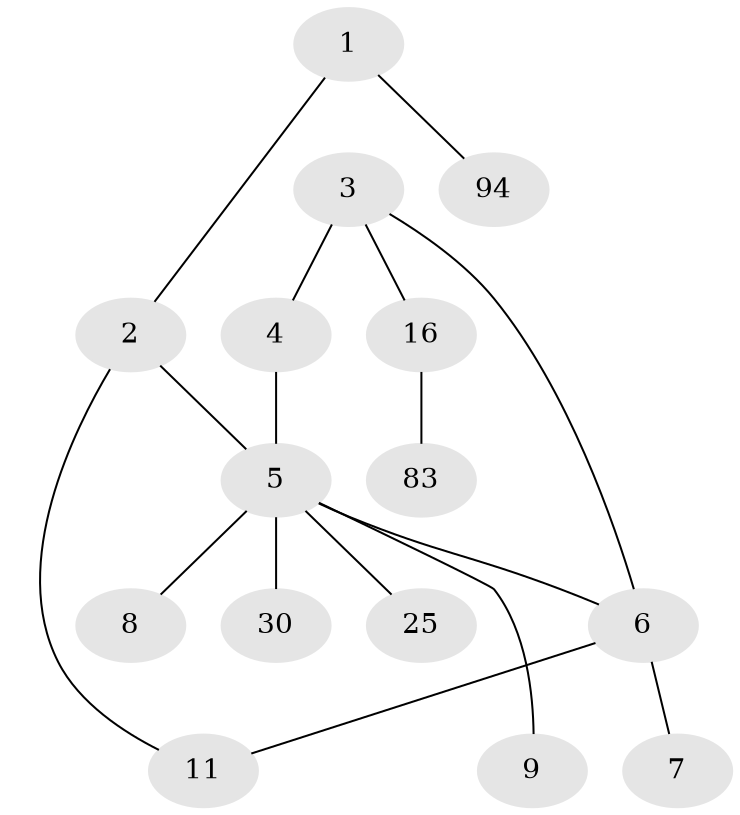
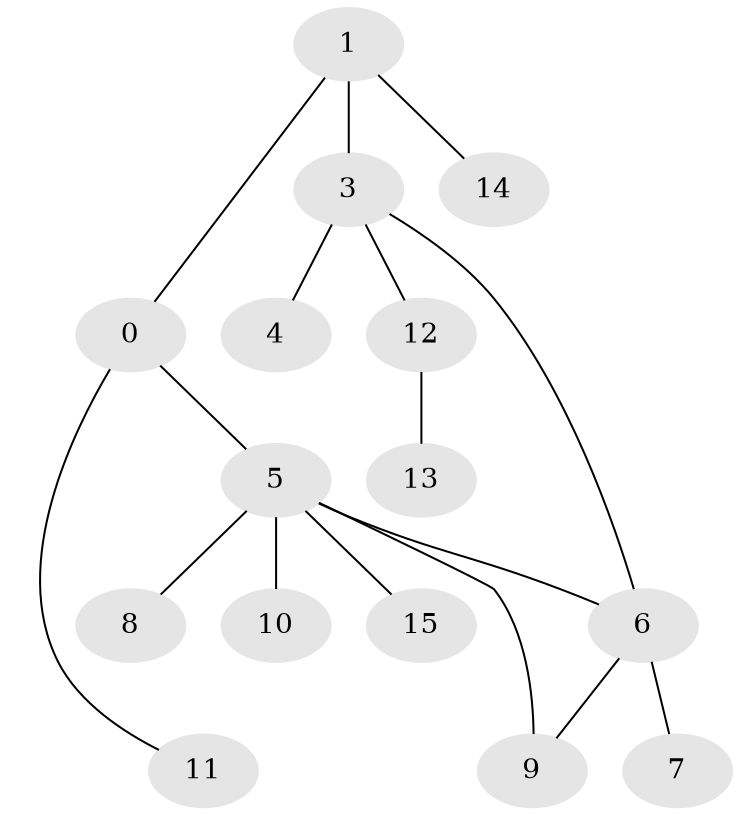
none -> (349, 117)
(494, 190) -> (494, 190)
(131, 335) -> (131, 335)
(421, 335) -> (421, 335)
(276, 408) -> none
(421, 480) -> (421, 480)
(276, 626) -> (276, 626)
(421, 626) -> (421, 626)
(423, 698) -> (588, 698)
